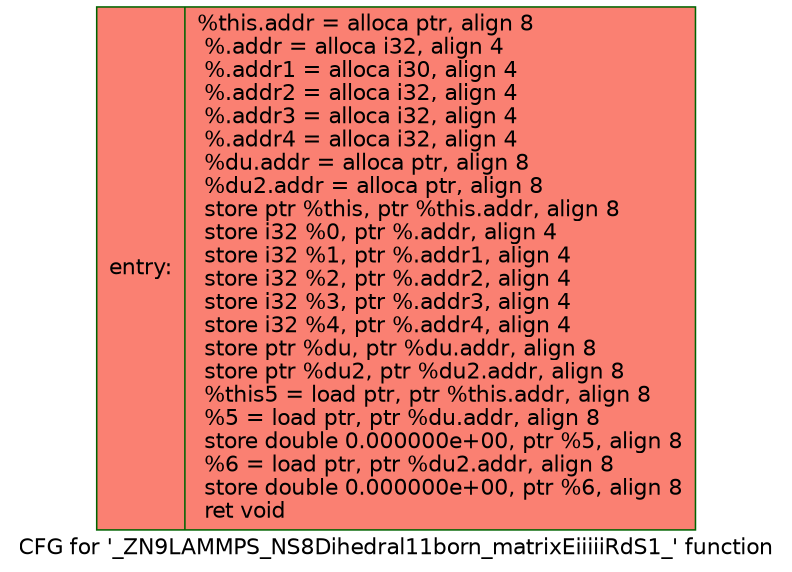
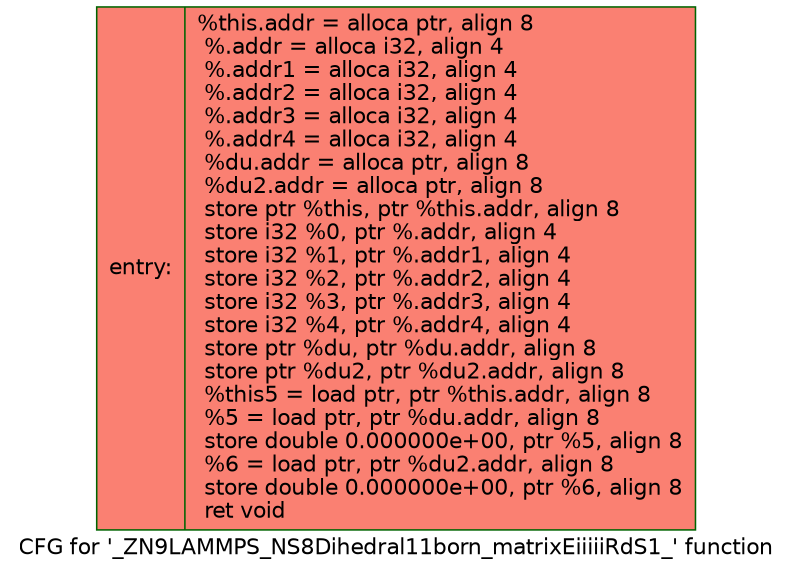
(358, 70) -> (358, 70)
